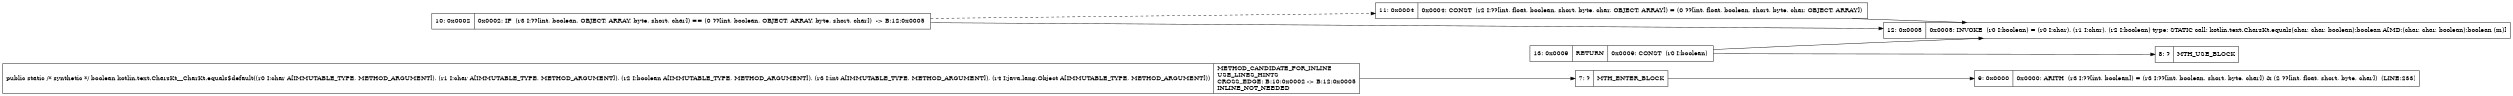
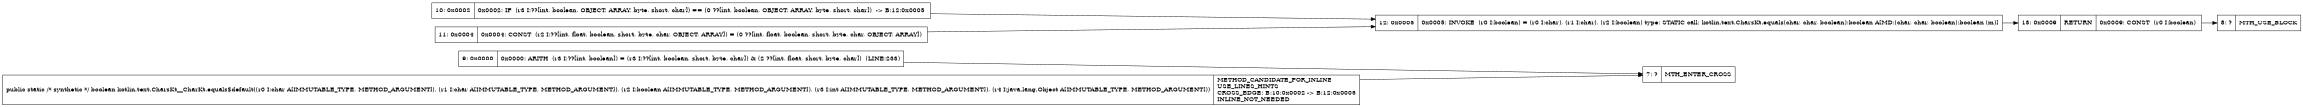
(1151, 16) -> none
(1846, 44) -> (2008, 23)
(1631, 78) -> (1698, 74)
(1819, 79) -> (1271, 68)
